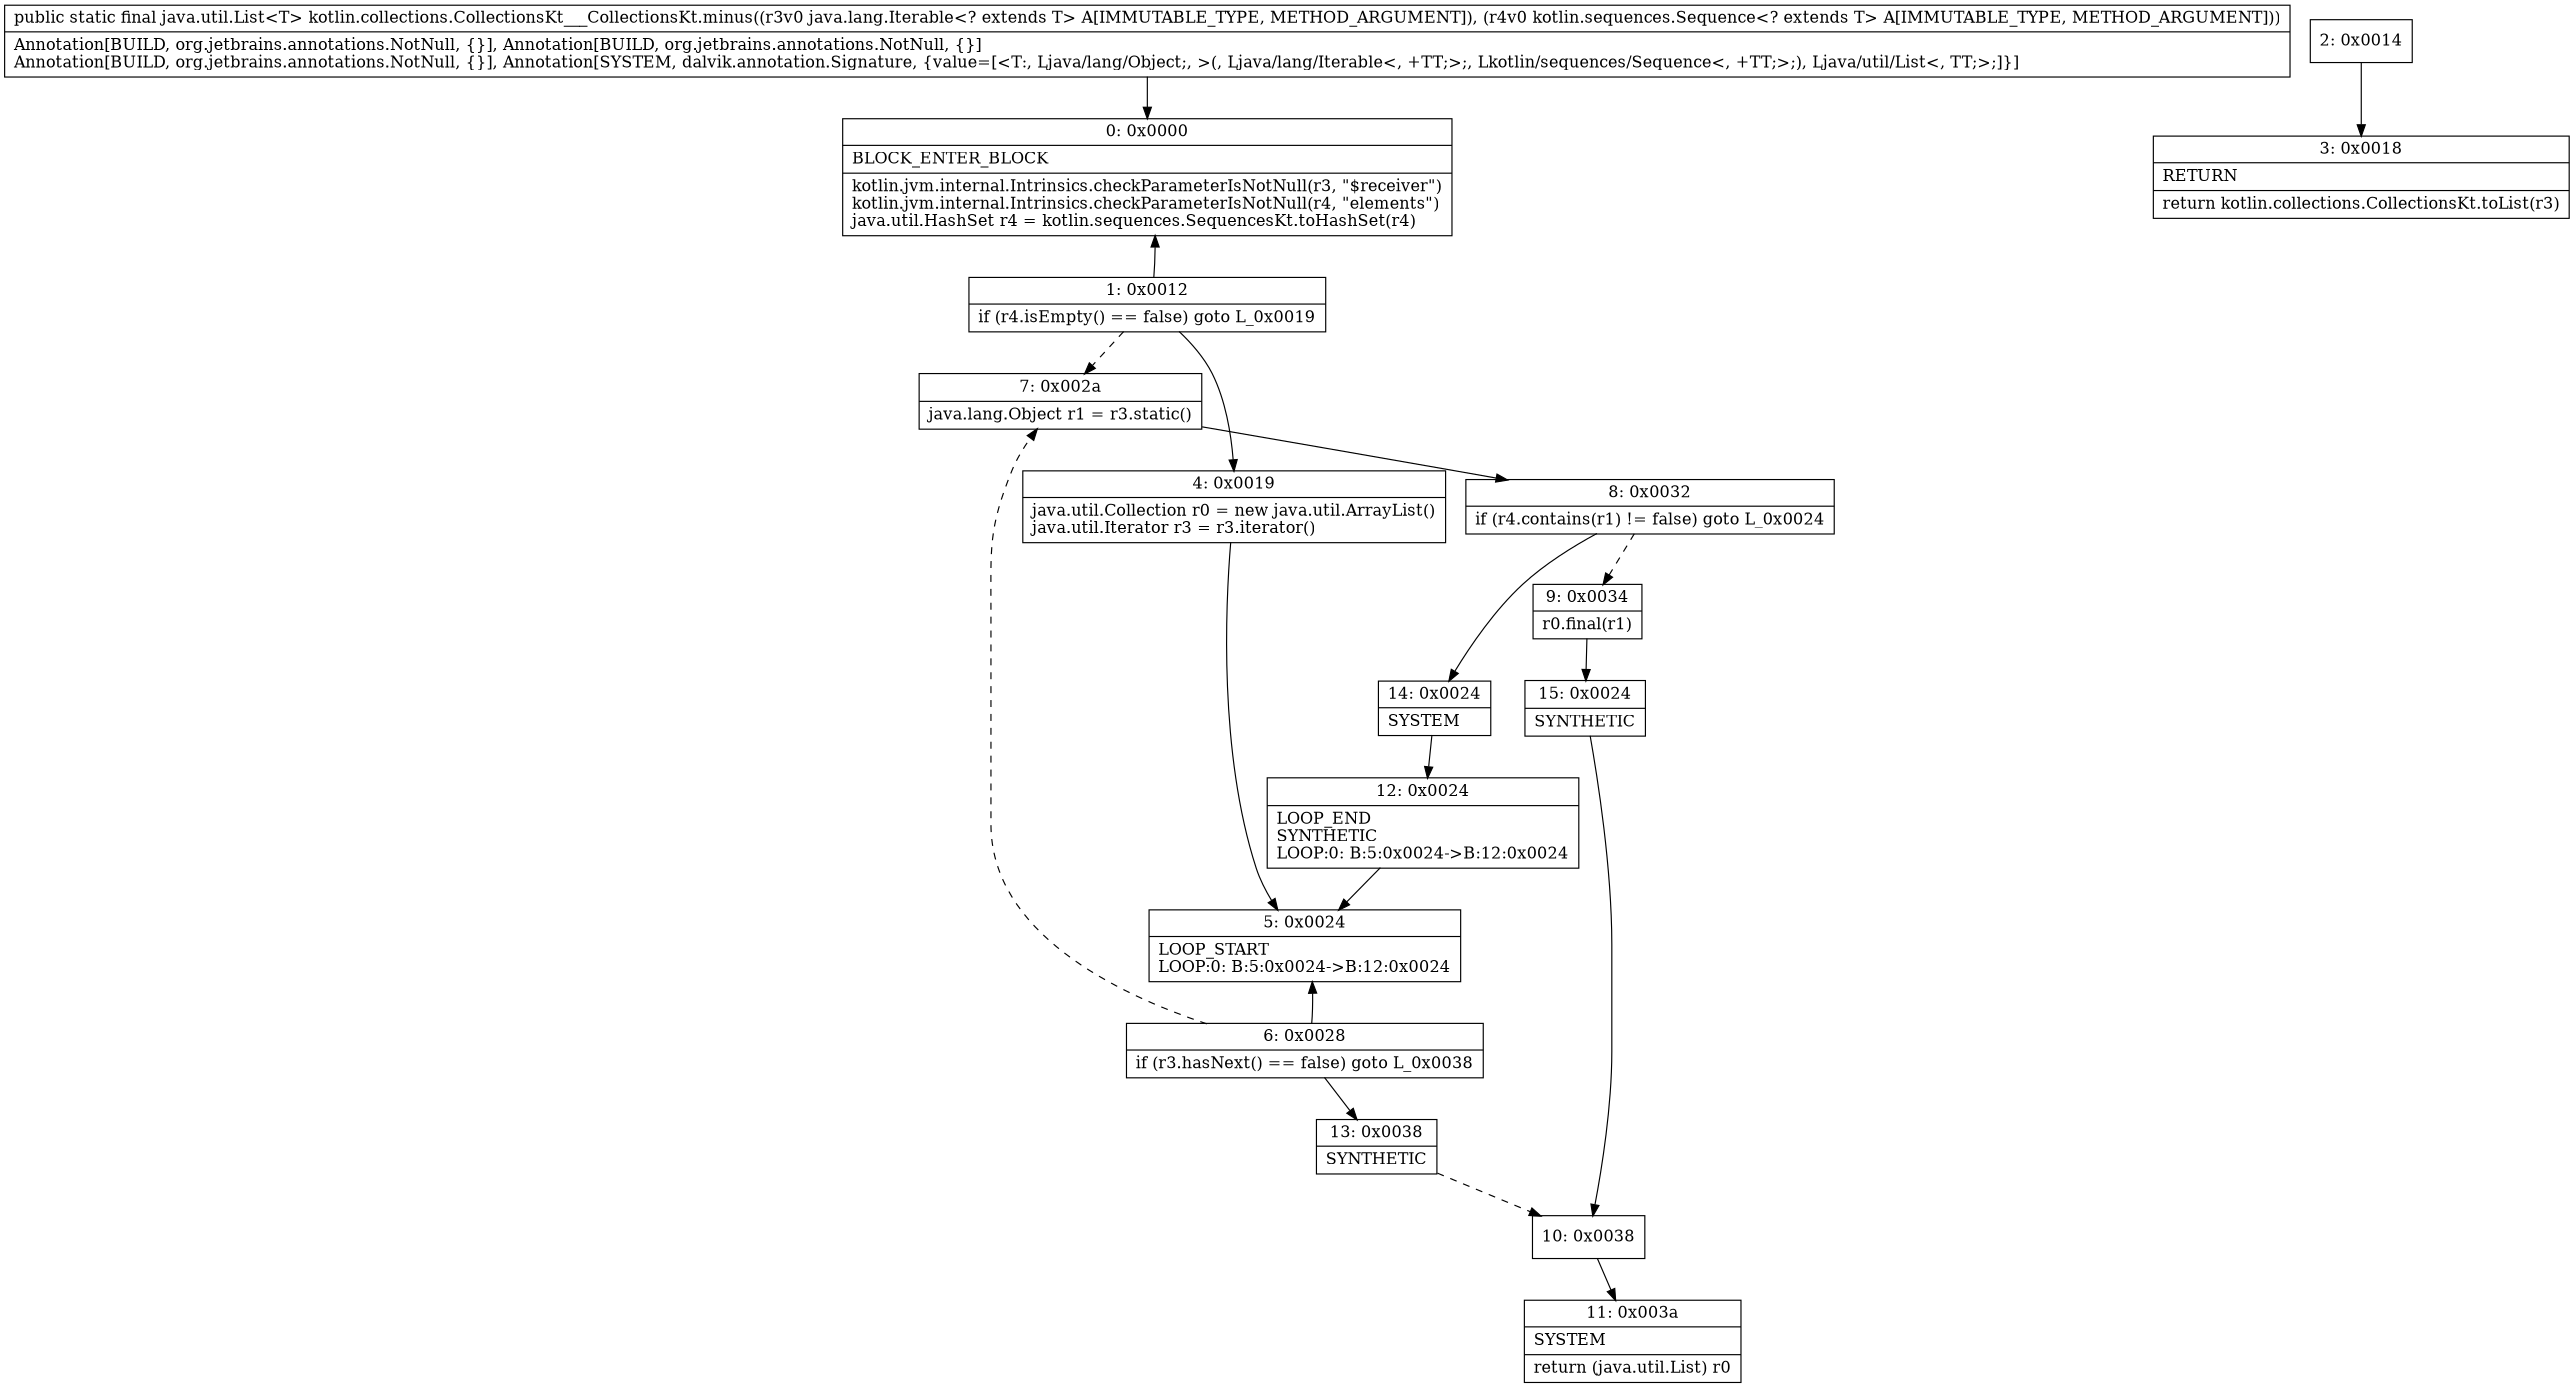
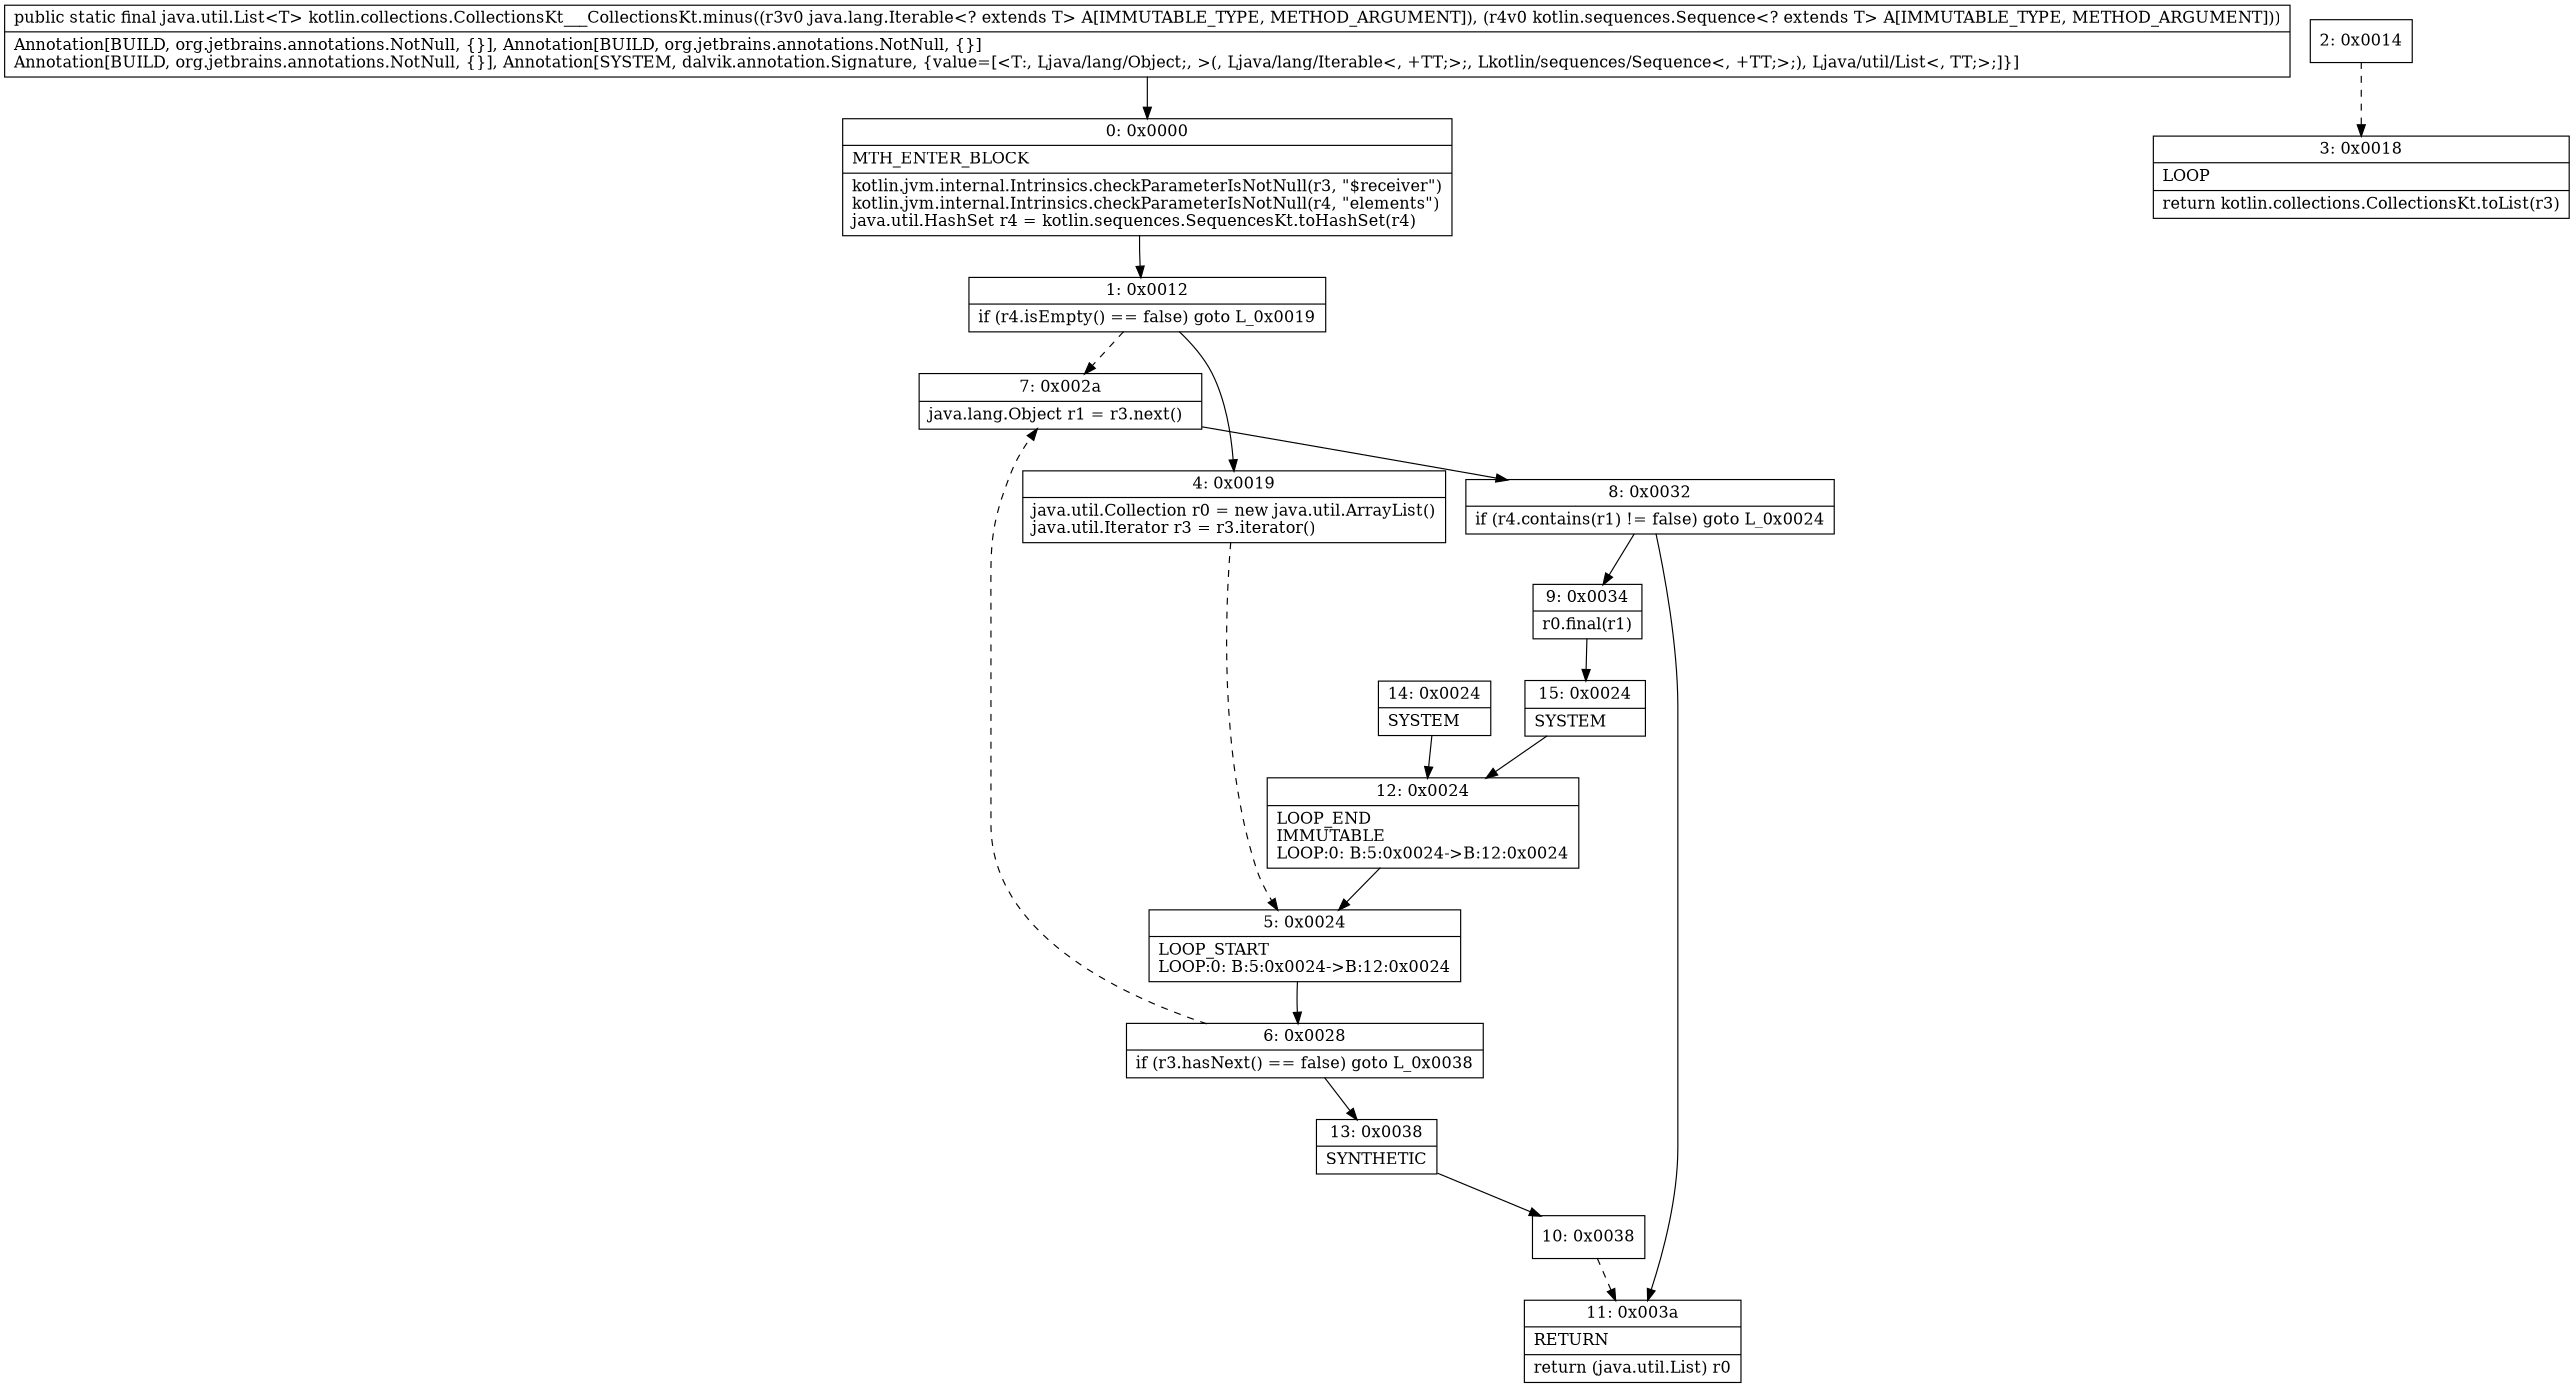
(2361, 93) -> (2361, 93)
(950, 159) -> (941, 159)
(2200, 176) -> (2187, 176)
(1155, 263) -> (1140, 251)
(1060, 415) -> (1056, 415)
(1622, 554) -> (1622, 554)
(1515, 591) -> (1678, 912)
(1585, 722) -> (1571, 722)
(1230, 724) -> (1230, 724)
(1327, 836) -> (1331, 836)
(1612, 970) -> (1521, 754)
(1313, 1009) -> (1297, 997)
(1484, 1192) -> (1484, 1192)
(1604, 1274) -> (1604, 1274)
(1570, 1340) -> (1571, 1340)
